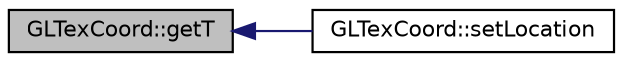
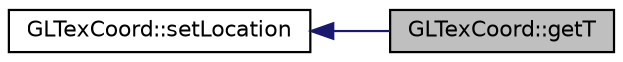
(284, 31) -> (362, 31)
